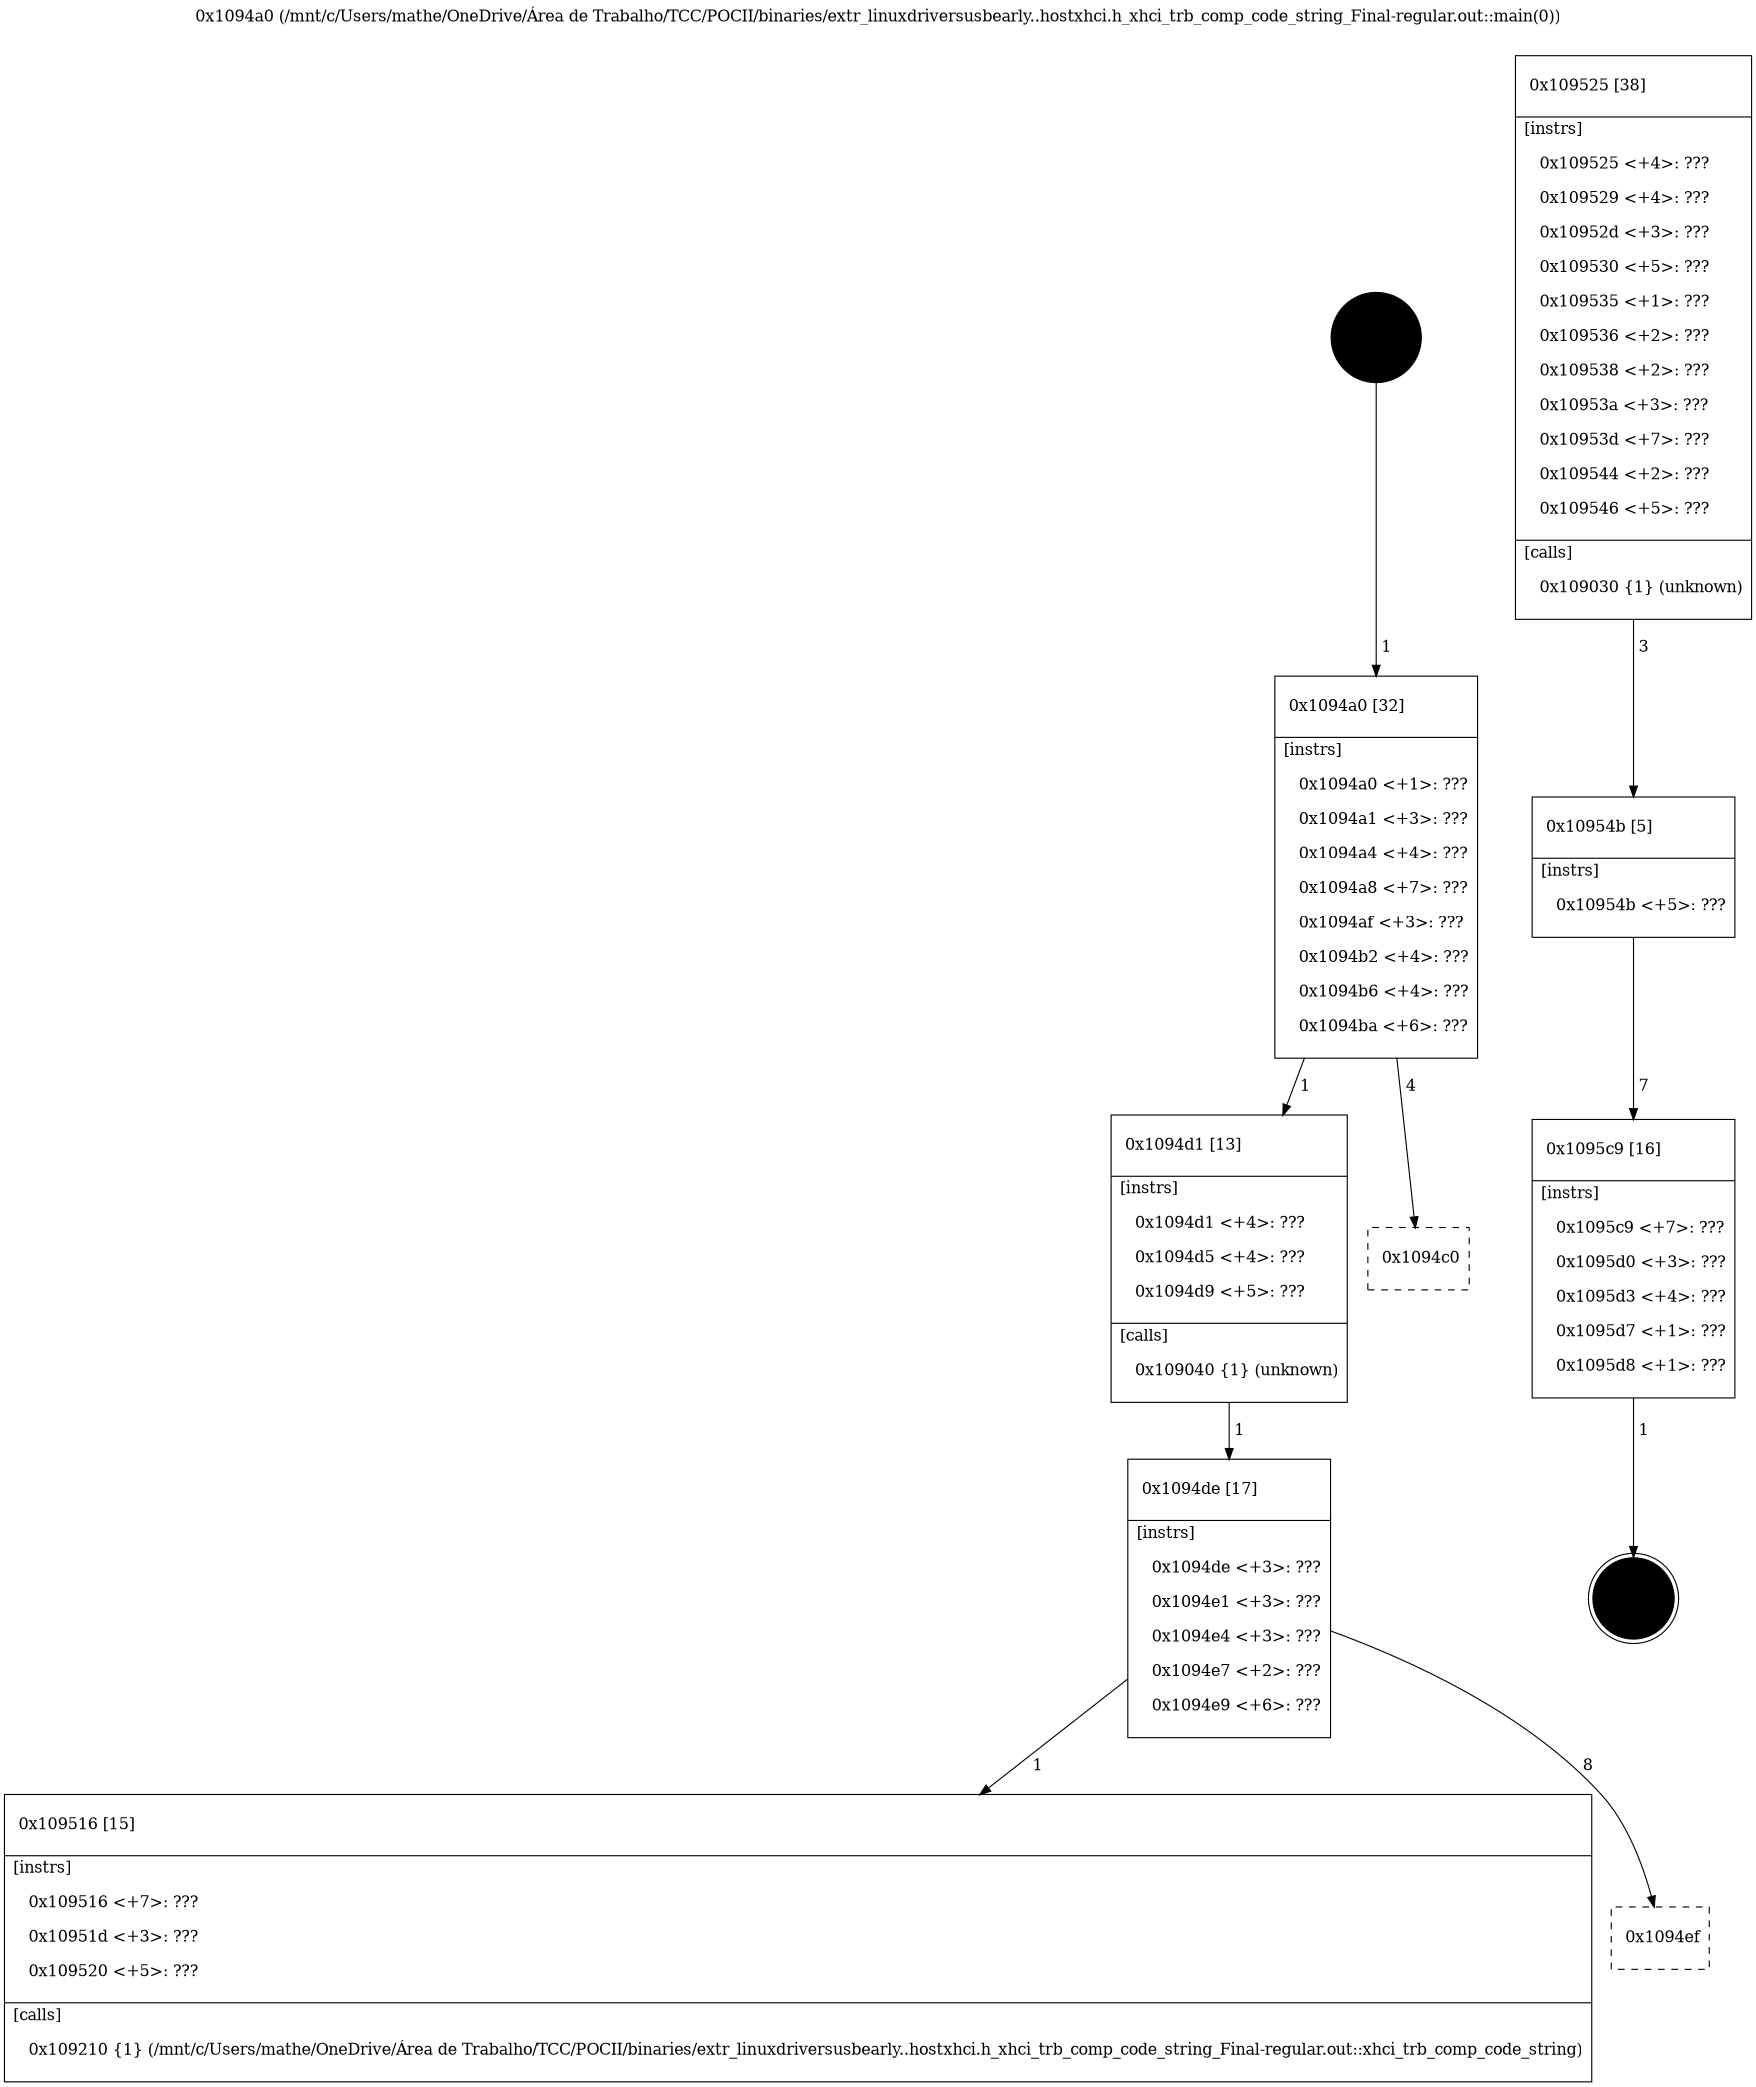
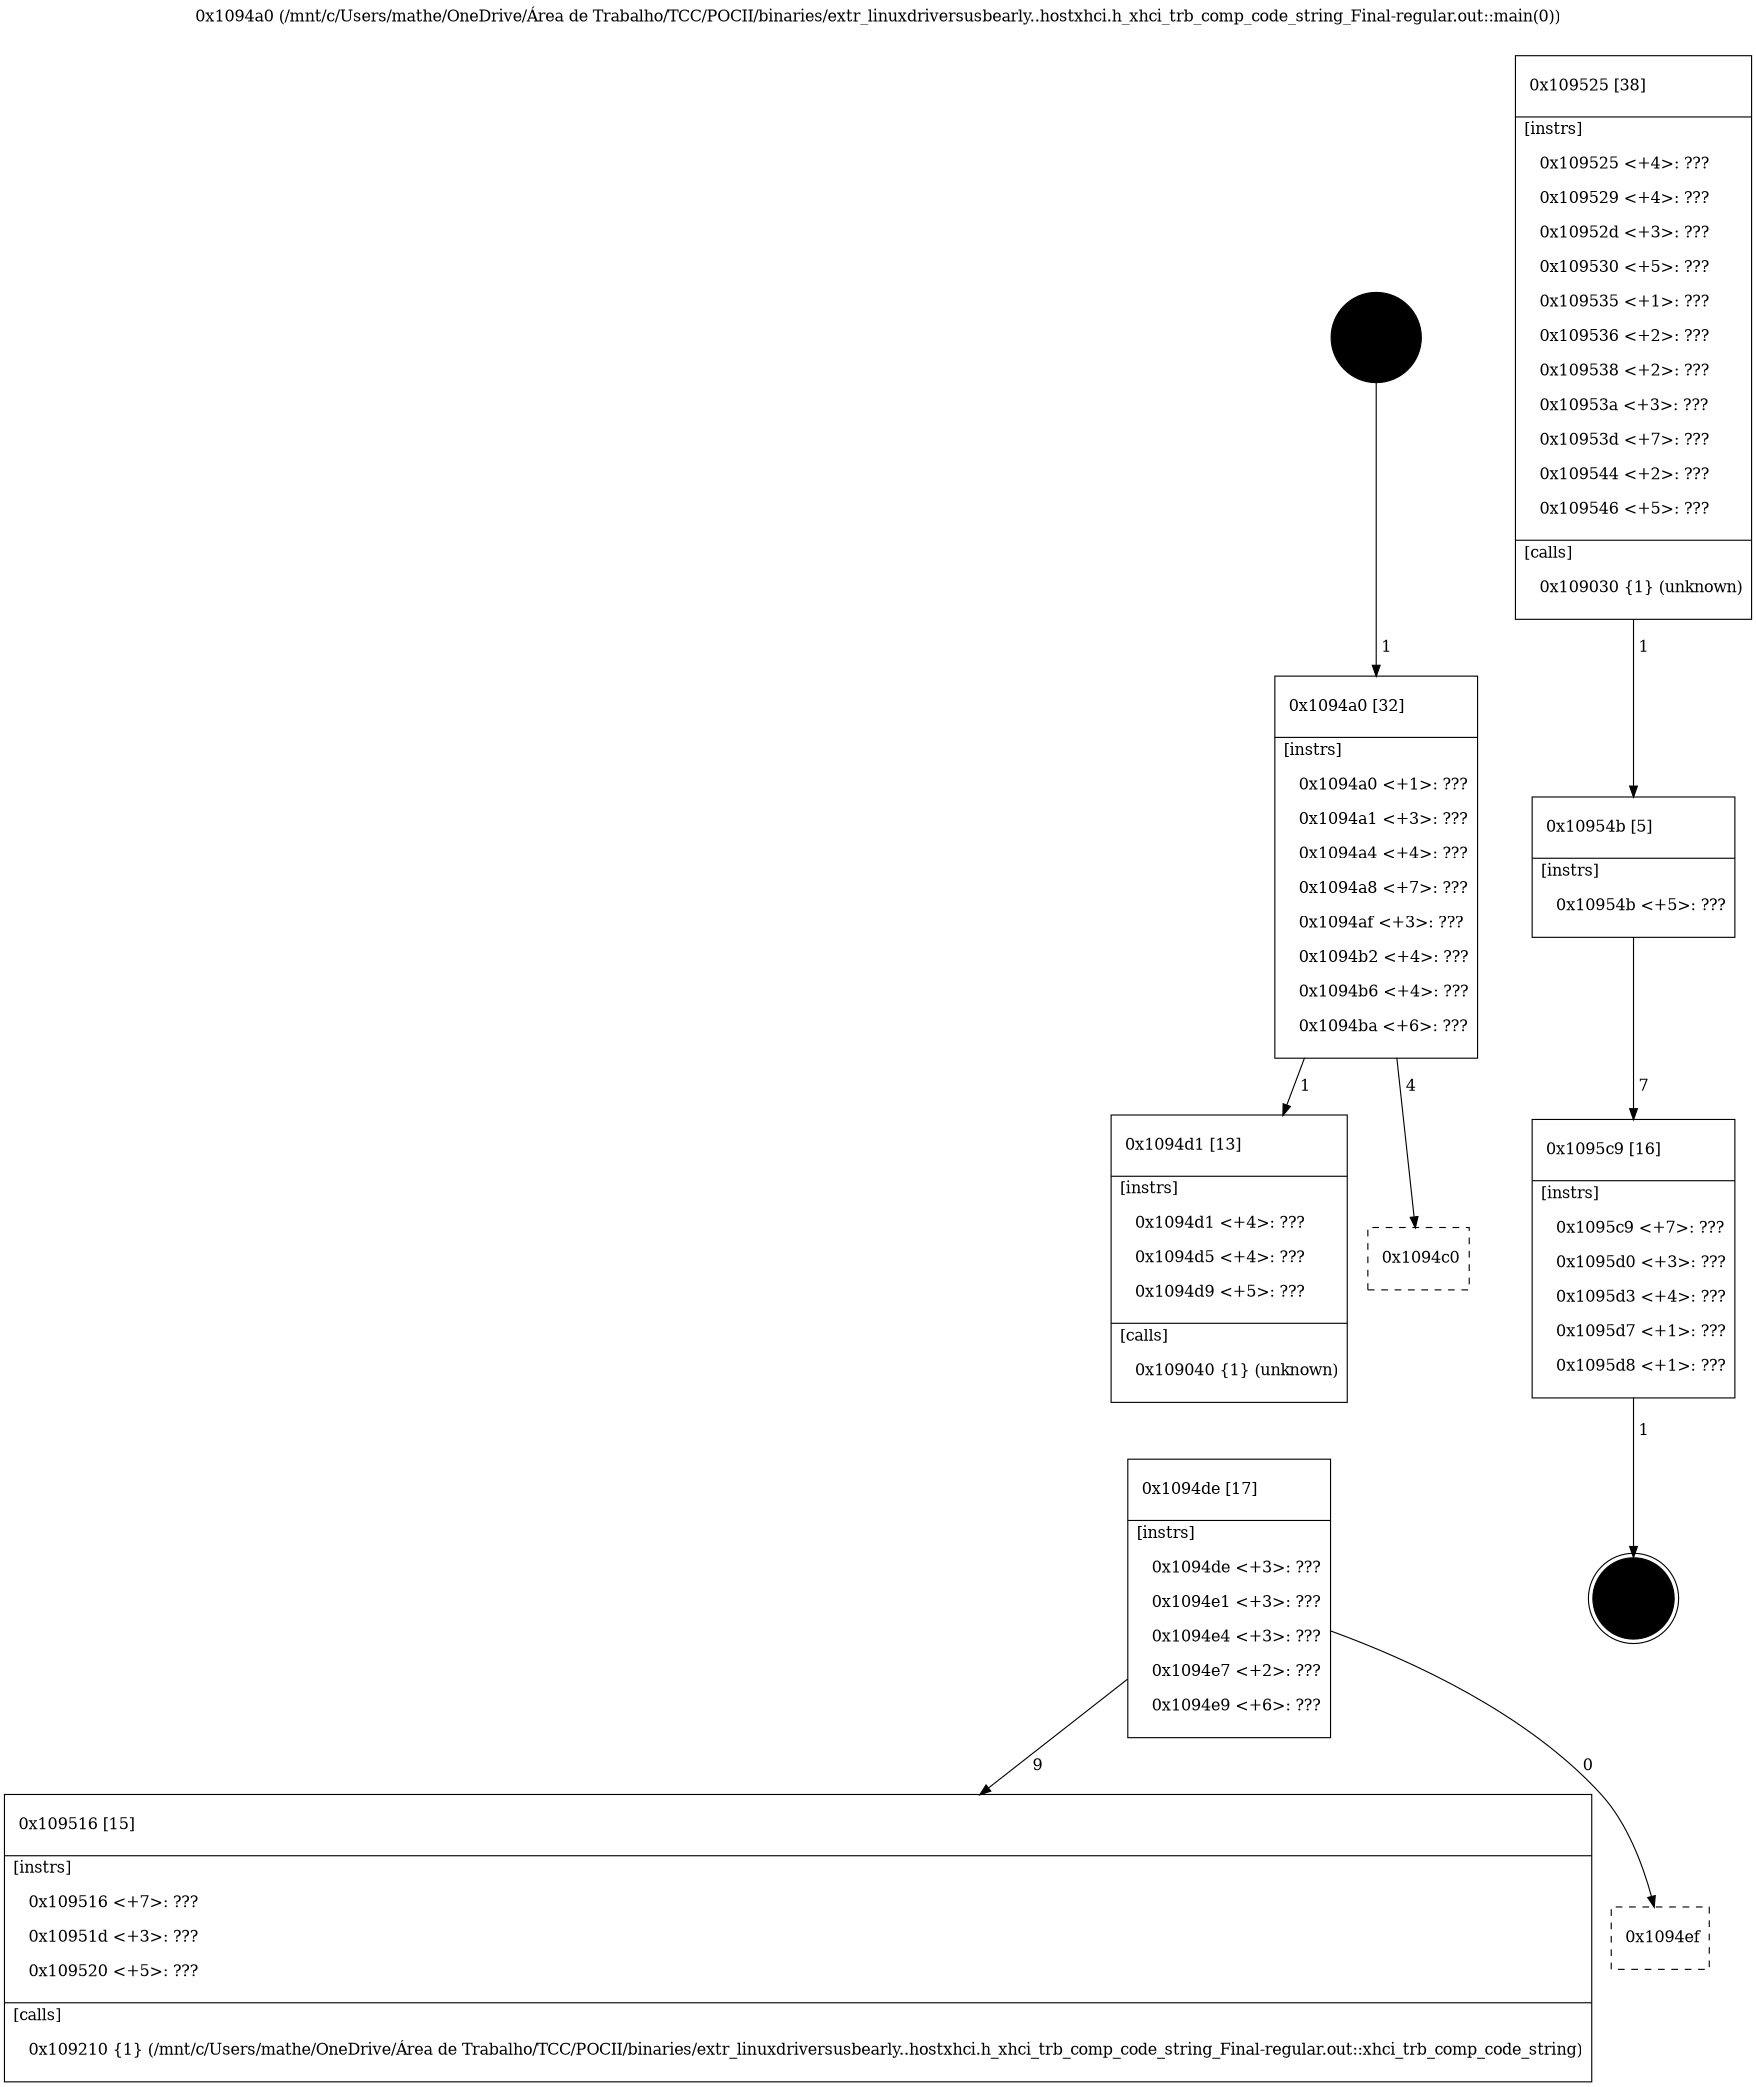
(1641, 648) -> (1641, 648)
(1229, 1425) -> none
(1035, 1766) -> (1035, 1766)
(1586, 1766) -> (1586, 1766)
